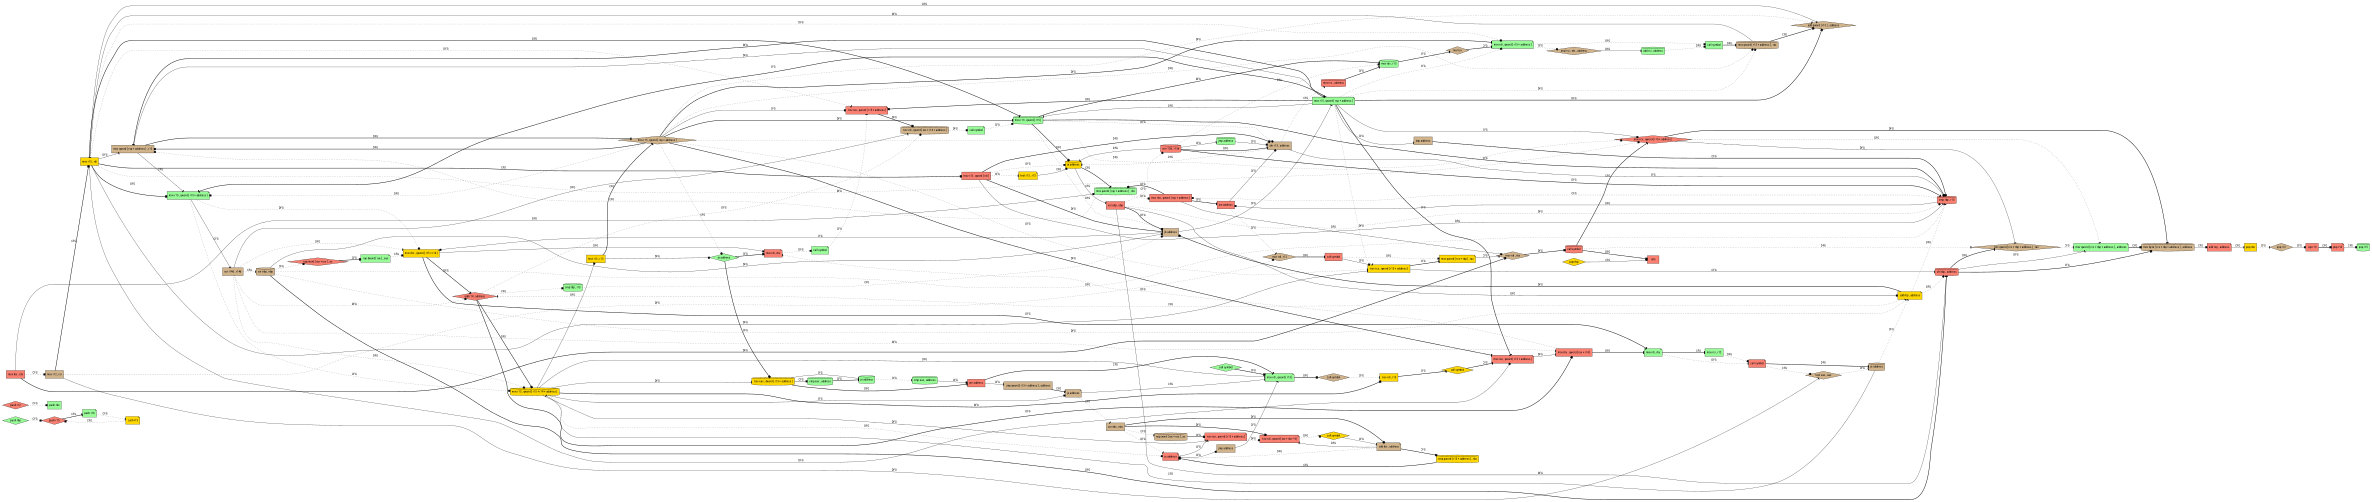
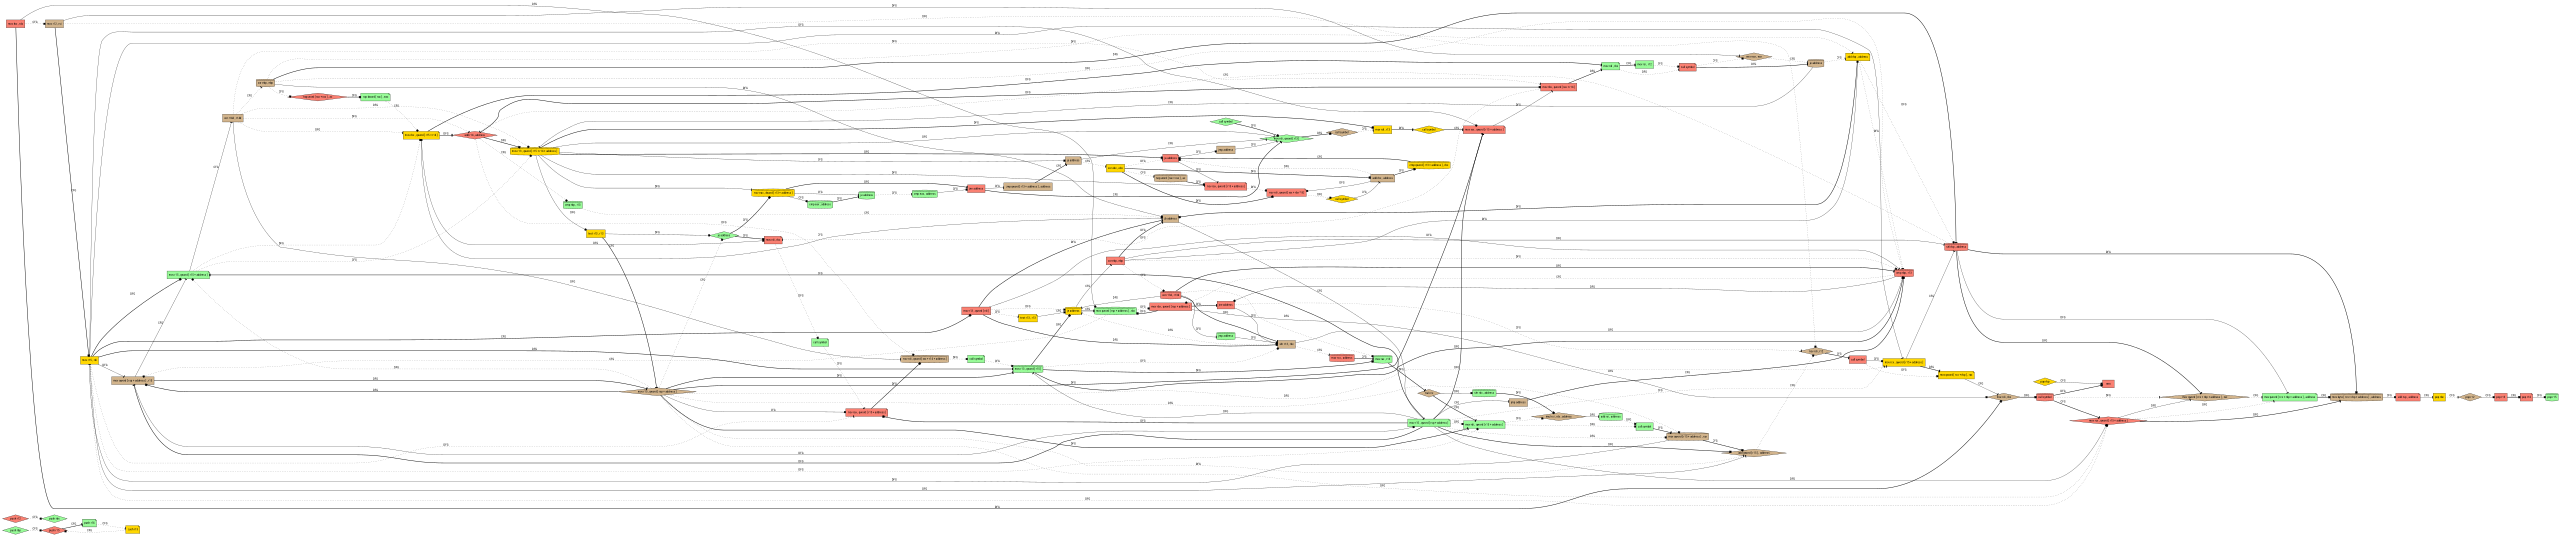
(1207, 79) -> (1207, 372)
(1280, 146) -> (1287, 344)
(1080, 192) -> none
(342, 306) -> (357, 118)
(1200, 306) -> (1230, 78)
(1280, 377) -> (1287, 139)
none -> (1484, 393)
none -> (1784, 403)
(54, 405) -> (54, 519)
(1115, 427) -> (1115, 168)
(845, 428) -> (860, 154)
(1338, 447) -> (1340, 187)
